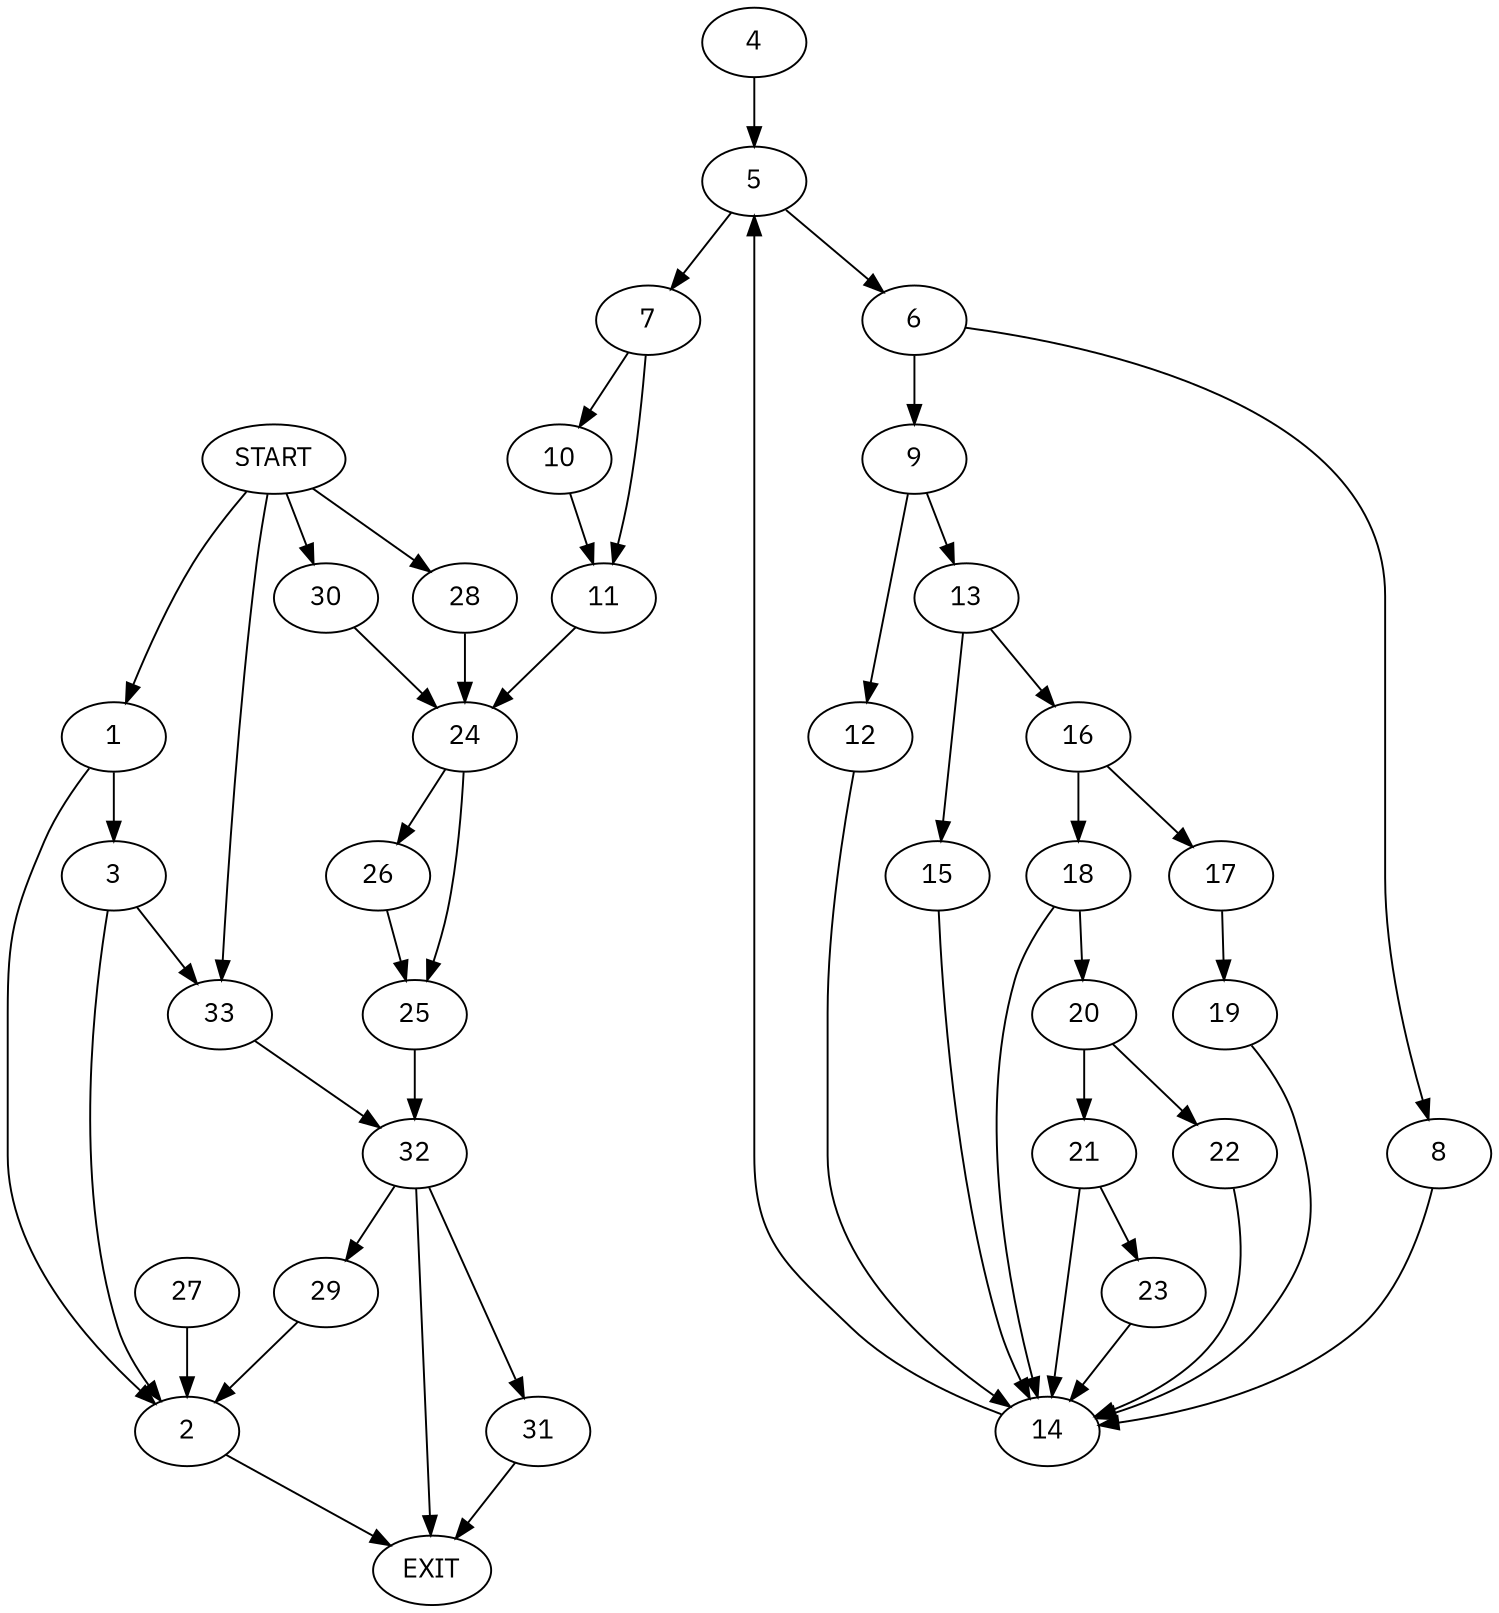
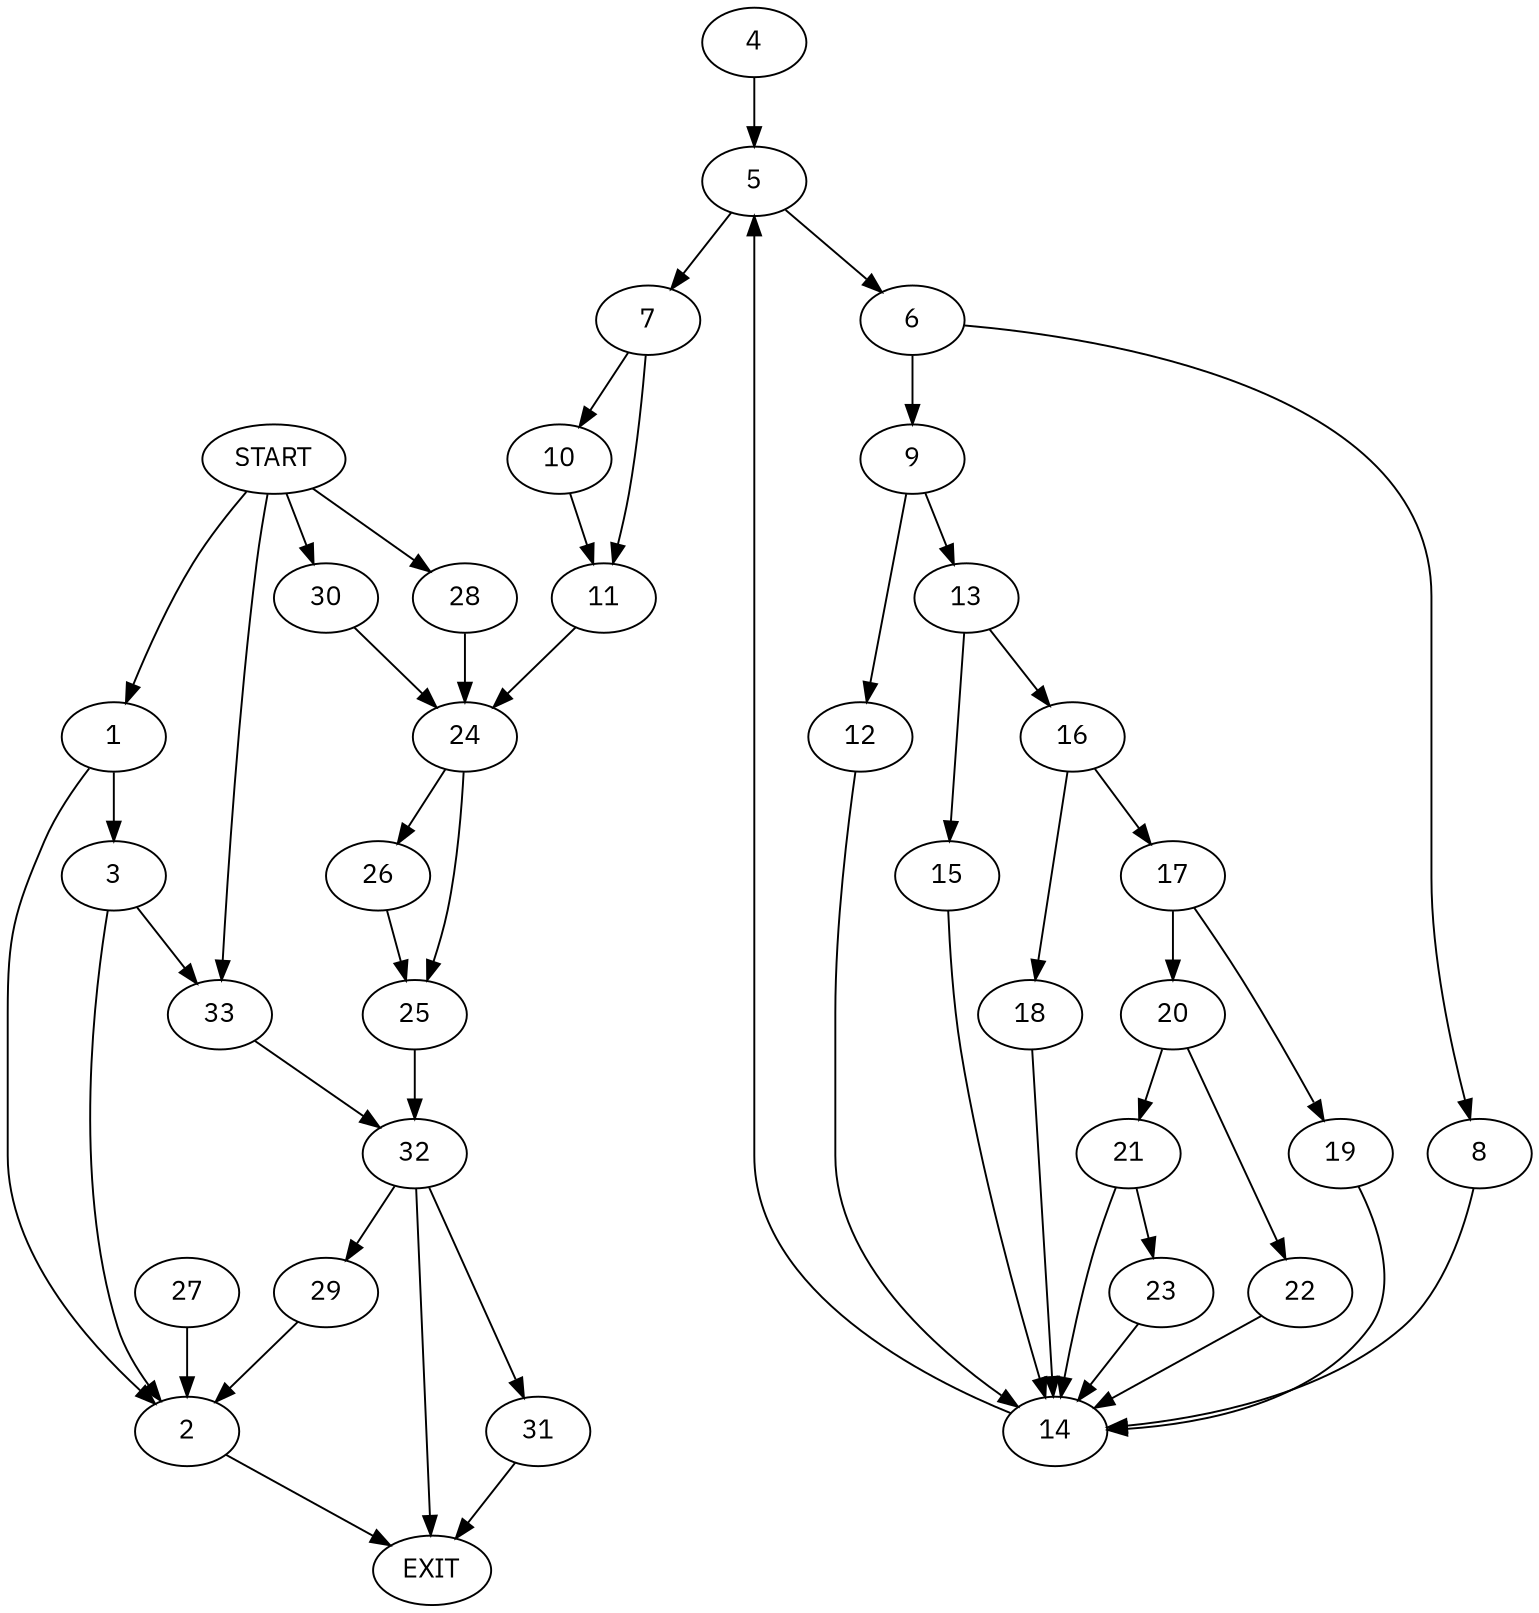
(1081, 936) -> (1173, 936)
